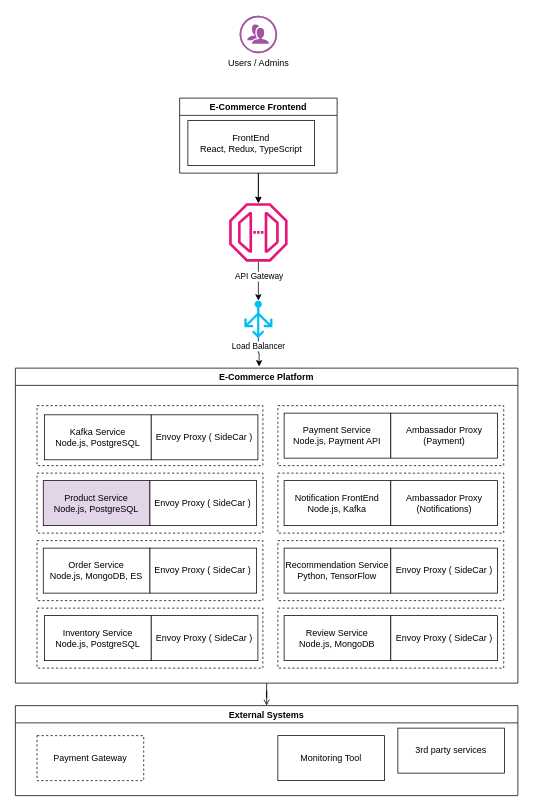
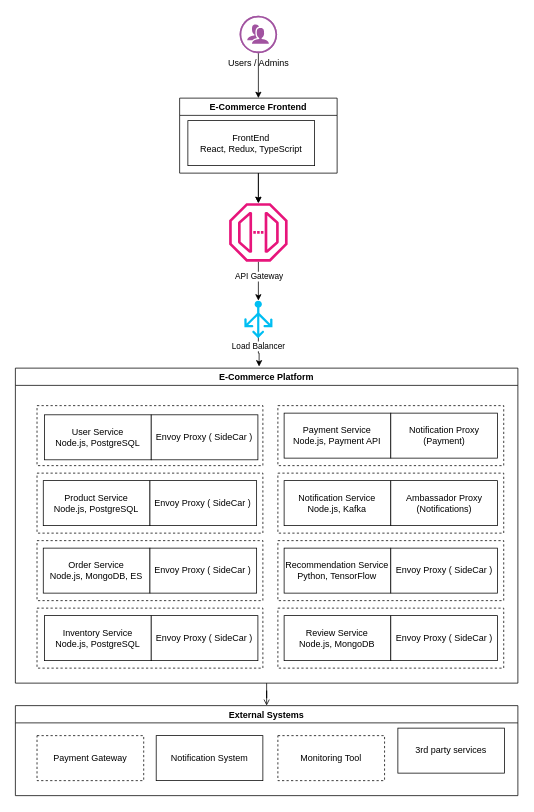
none -> (258, 73)
(444, 435) -> (444, 435)
(98, 437) -> (98, 437)
(97, 503) -> (97, 503)
(337, 503) -> (337, 503)
none -> (210, 758)
(331, 758) -> (331, 758)
